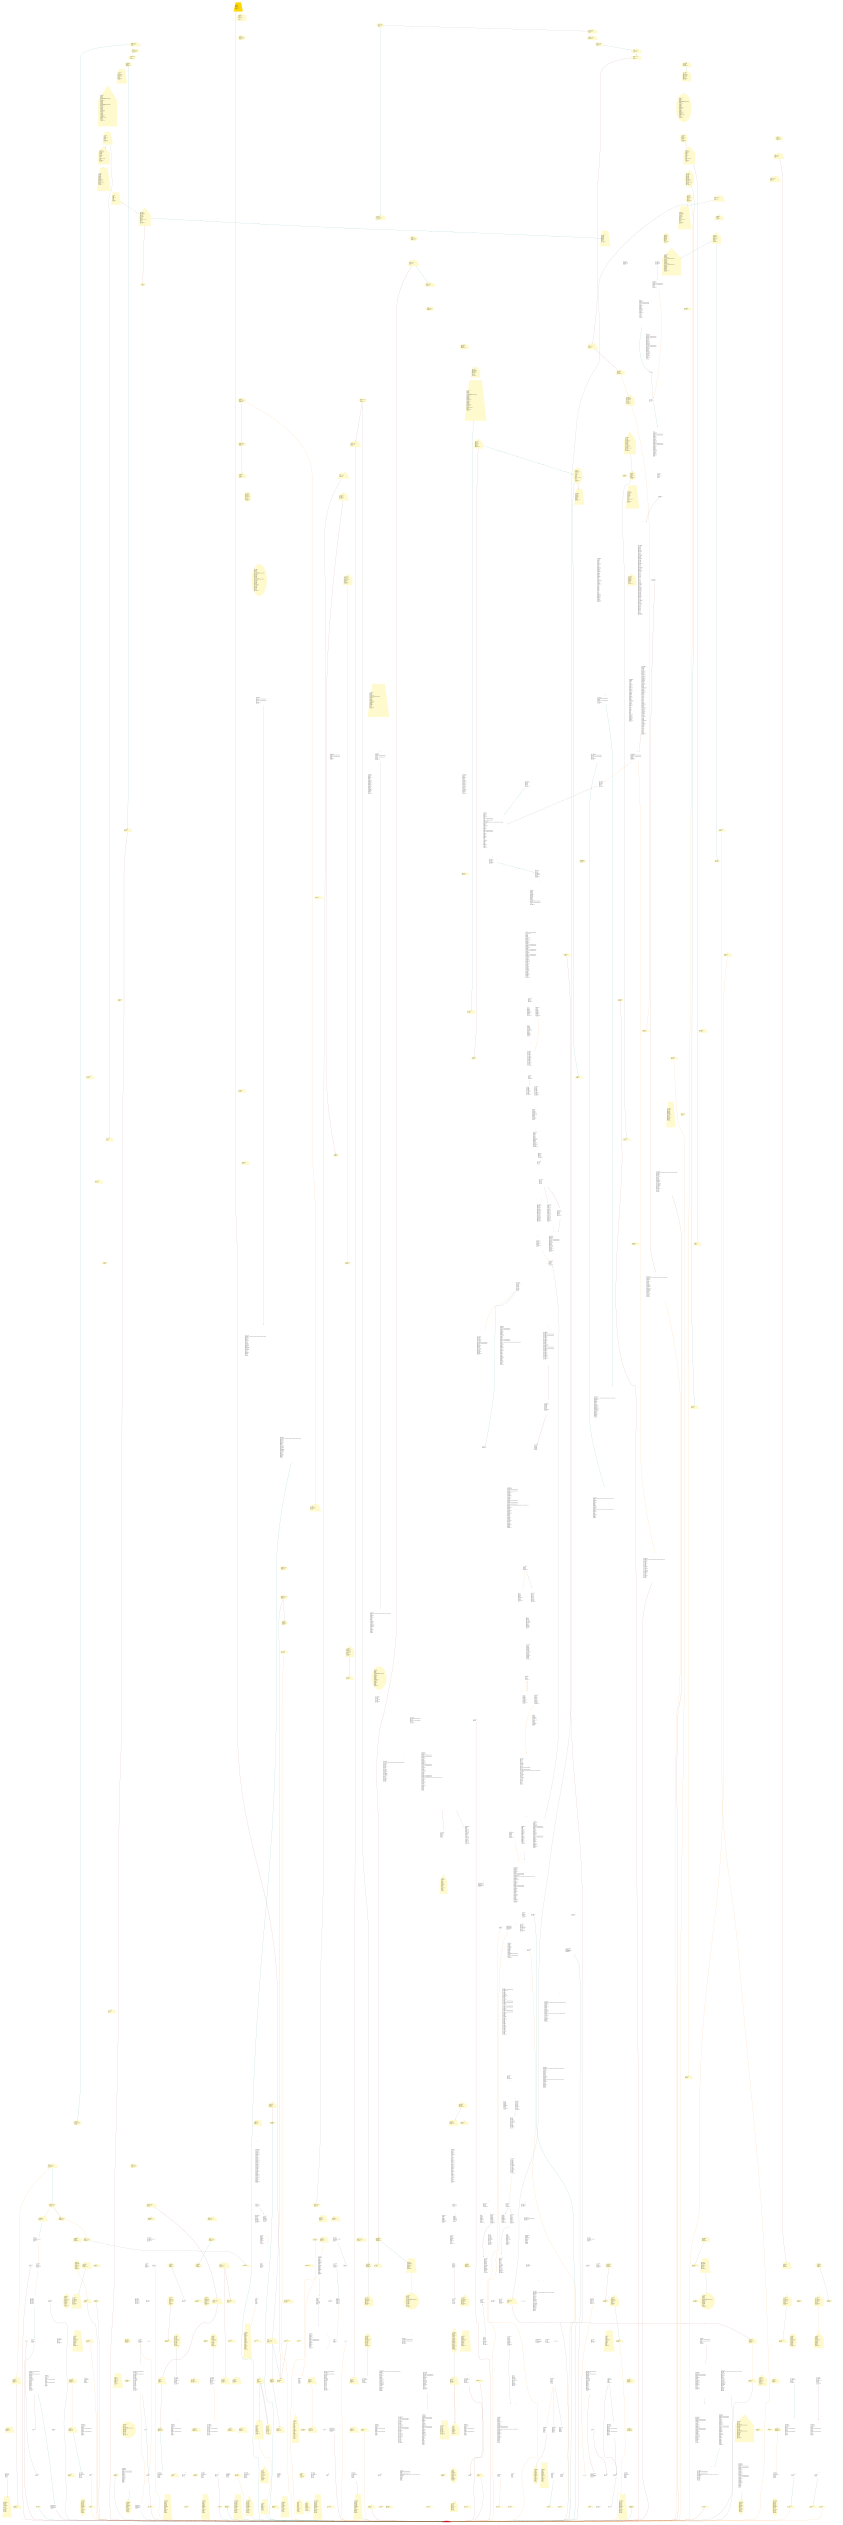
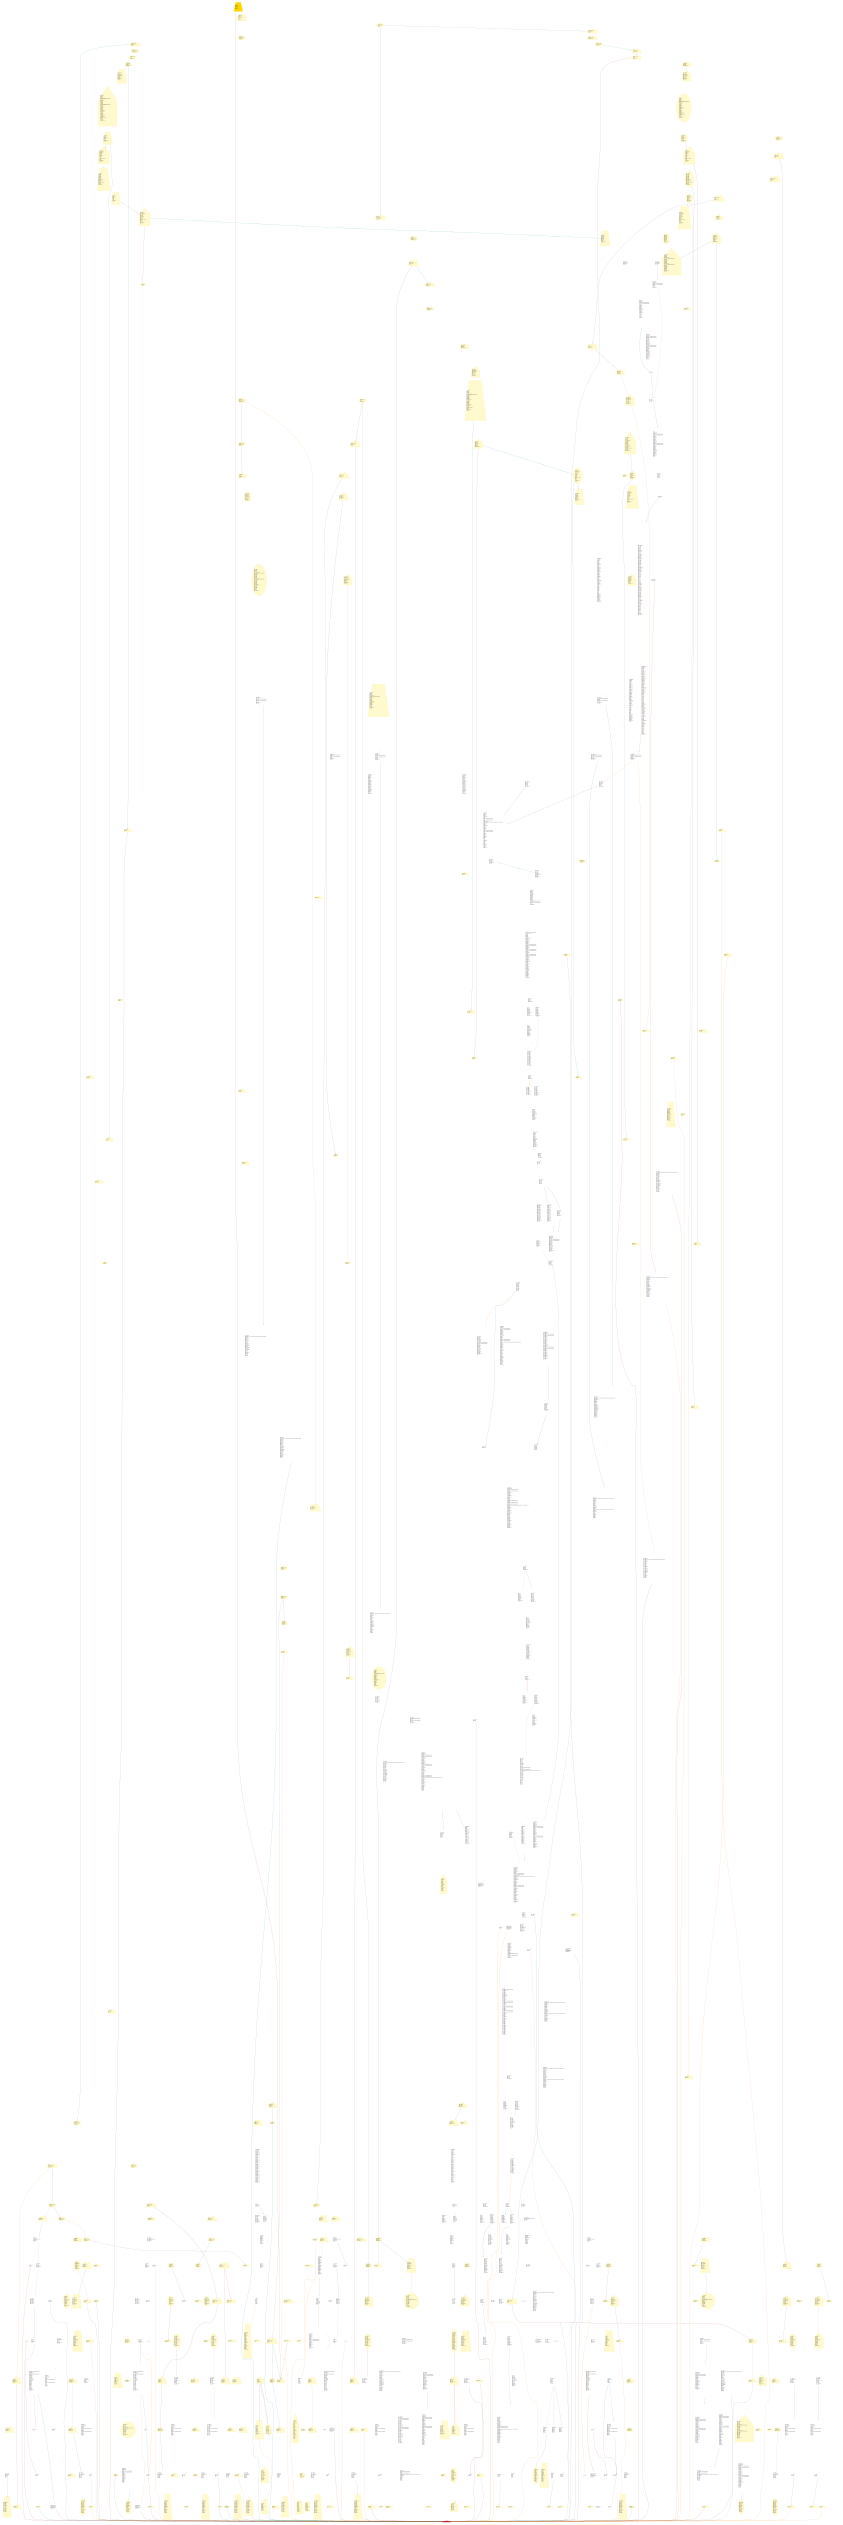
(575, 1915) -> (575, 1915)
